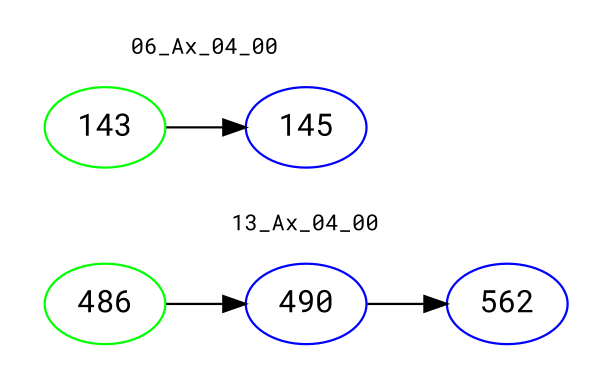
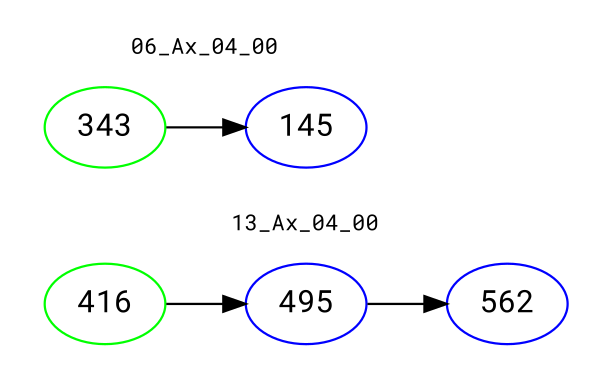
(105, 127) -> (105, 127)
(105, 304) -> (105, 304)
(306, 304) -> (306, 304)
